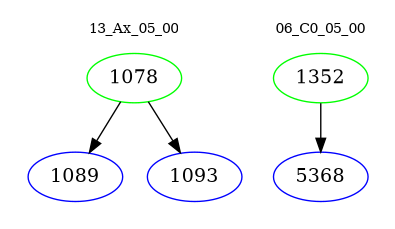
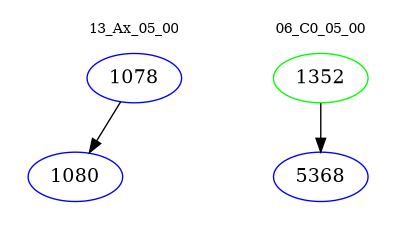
(134, 78) -> (134, 78)
(75, 177) -> (75, 177)
(195, 177) -> none
